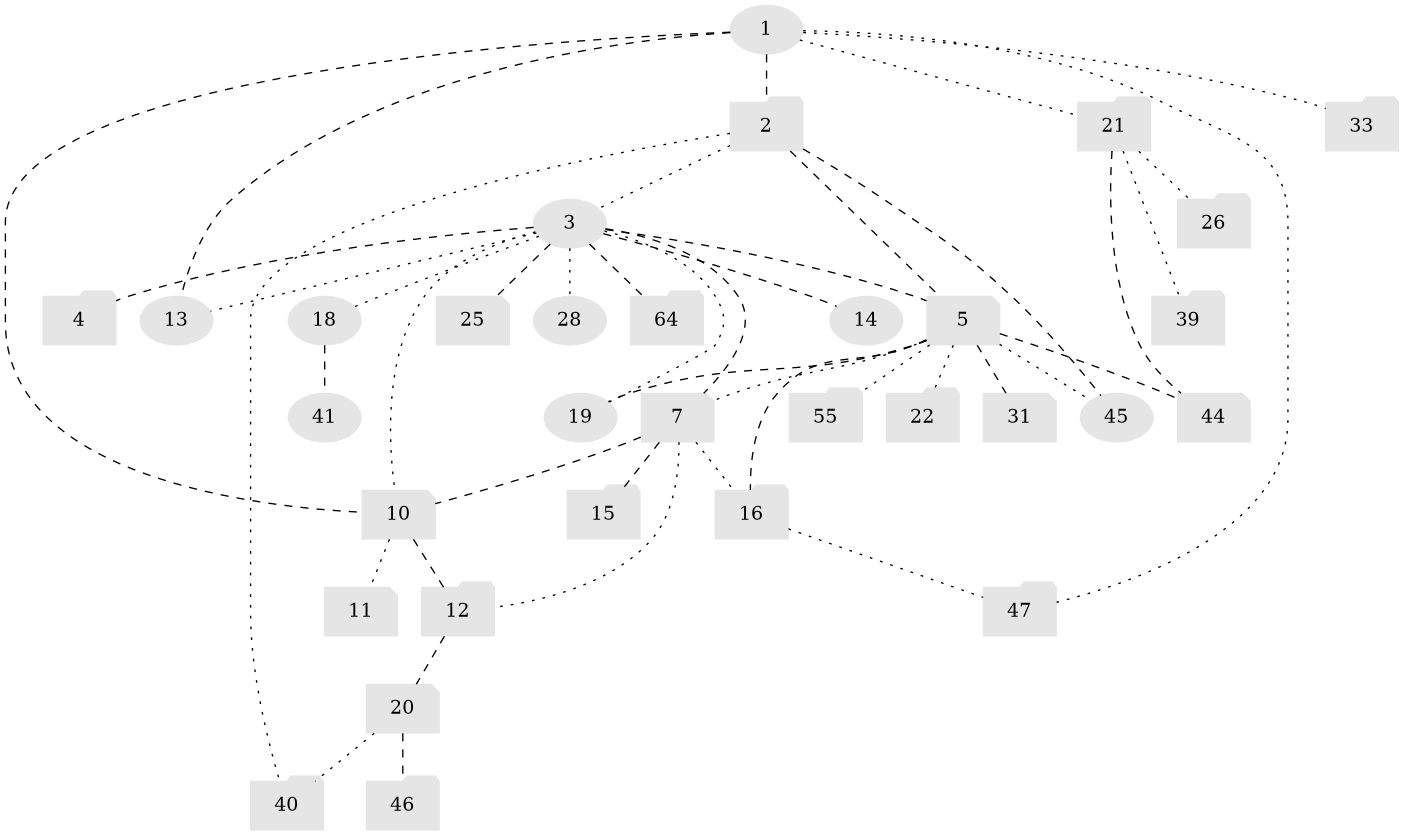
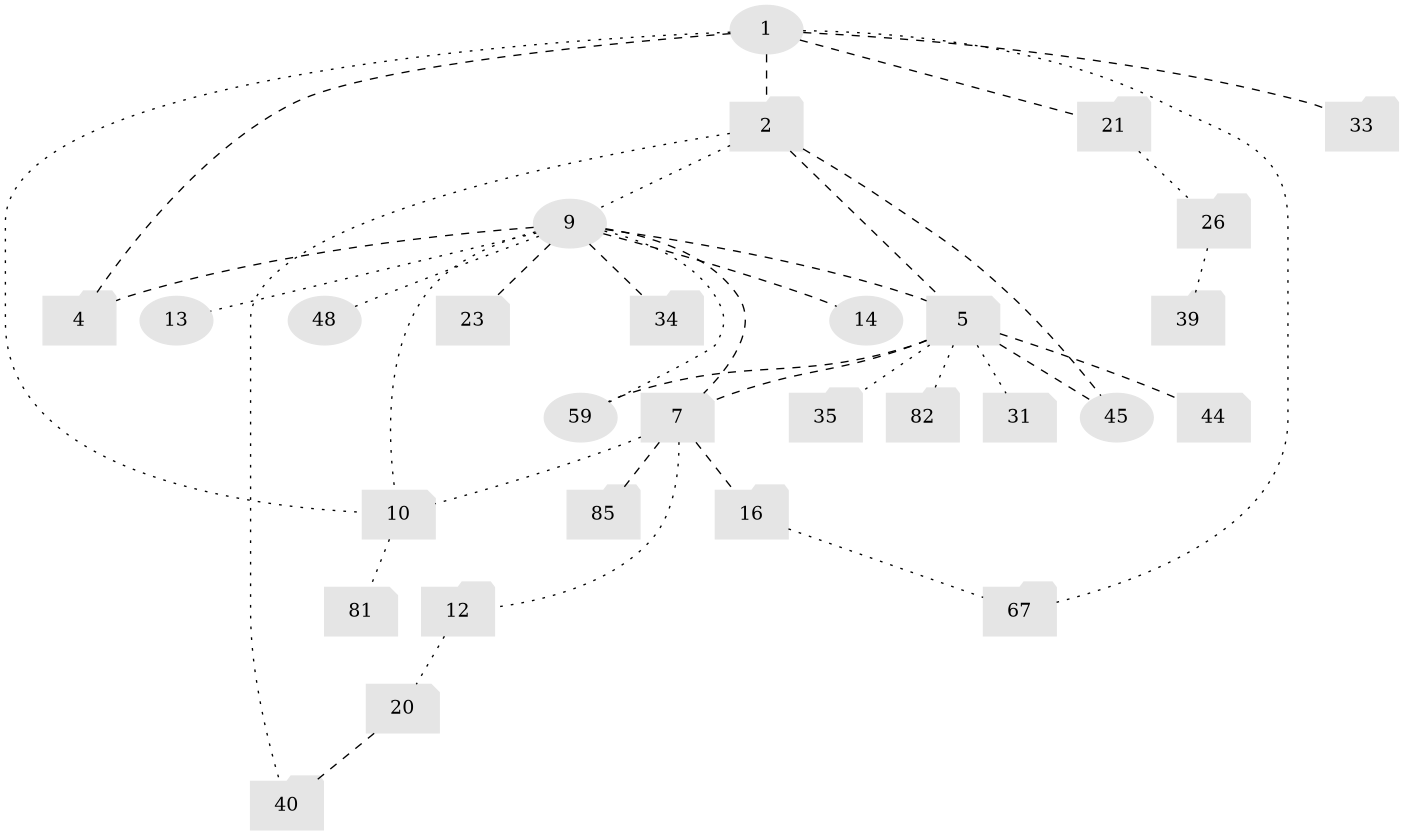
(1067, 57) -> (1067, 57)
(939, 78) -> (939, 78)
(415, 96) -> (372, 79)
(83, 138) -> (83, 138)
(570, 224) -> (570, 224)
(1151, 224) -> (1201, 272)
(1119, 281) -> none
(325, 321) -> (325, 321)
(473, 321) -> (473, 321)
(570, 321) -> none
(667, 321) -> (667, 321)
(992, 369) -> (992, 369)
(1045, 372) -> (1045, 372)
(777, 380) -> (793, 376)
(780, 391) -> none
(325, 418) -> none
(581, 418) -> (581, 418)
(826, 418) -> (826, 418)
(923, 418) -> (923, 418)
(715, 466) -> (715, 466)
(539, 473) -> (539, 473)
(604, 515) -> (604, 515)
(429, 563) -> none
(361, 612) -> (361, 612)
(1020, 612) -> (1020, 612)
(430, 660) -> (430, 660)
(345, 757) -> (345, 757)
(403, 806) -> none
